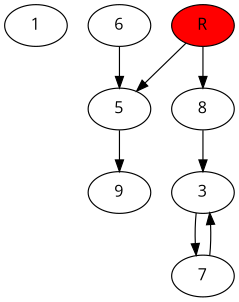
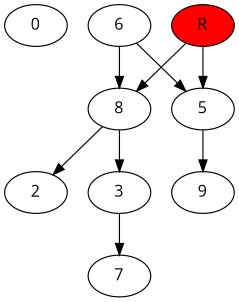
(36, 26) -> (36, 26)
none -> (119, 62)
none -> (36, 193)
(211, 240) -> none
